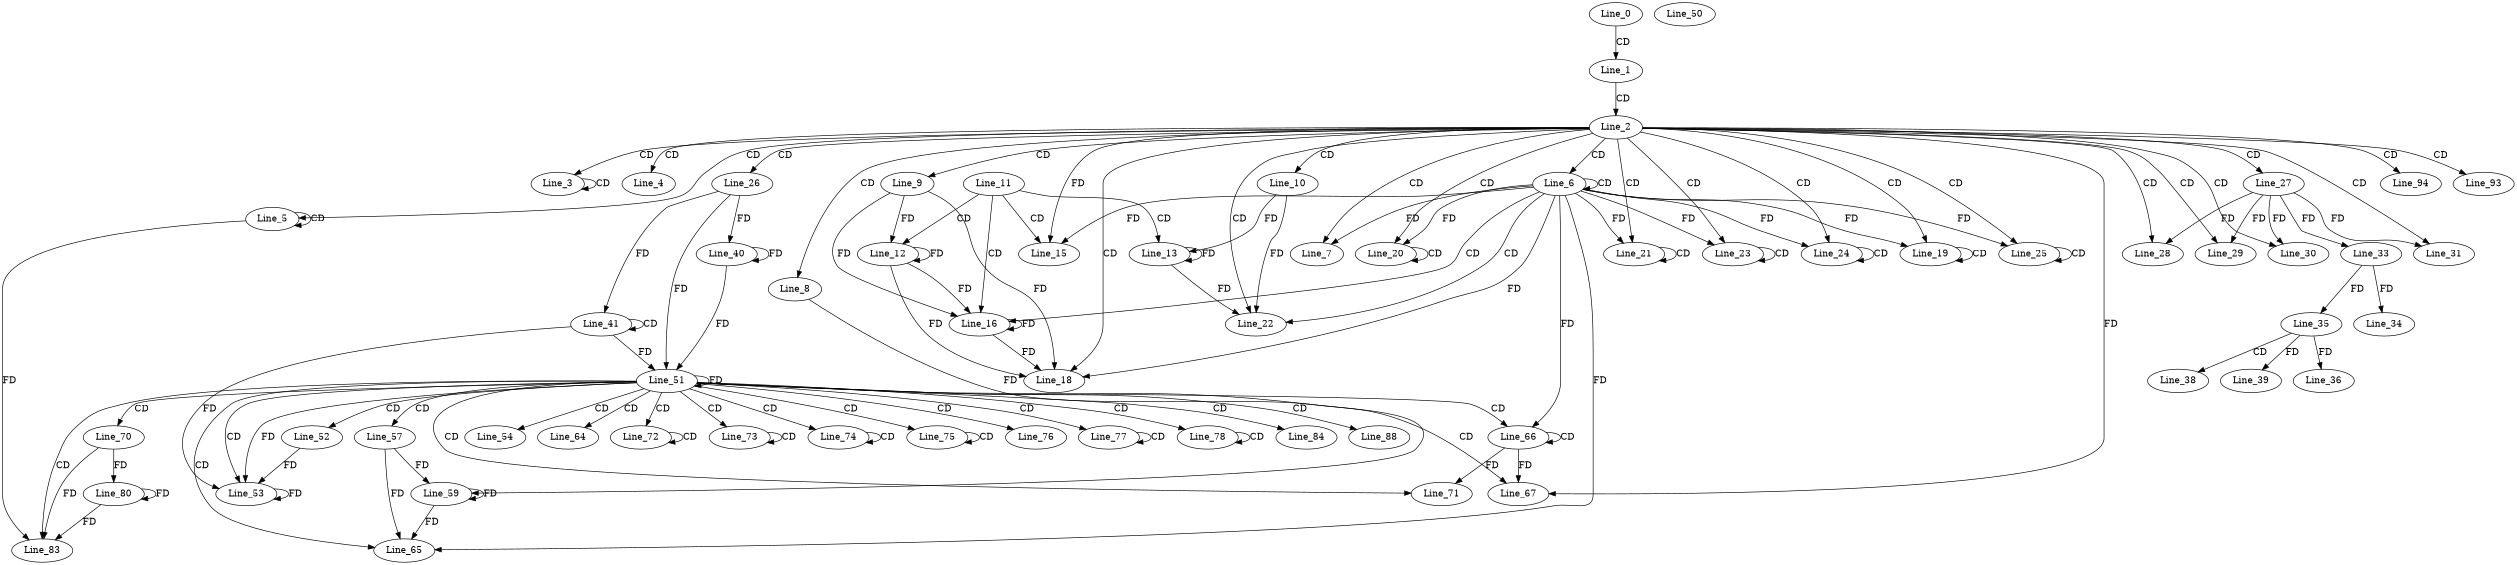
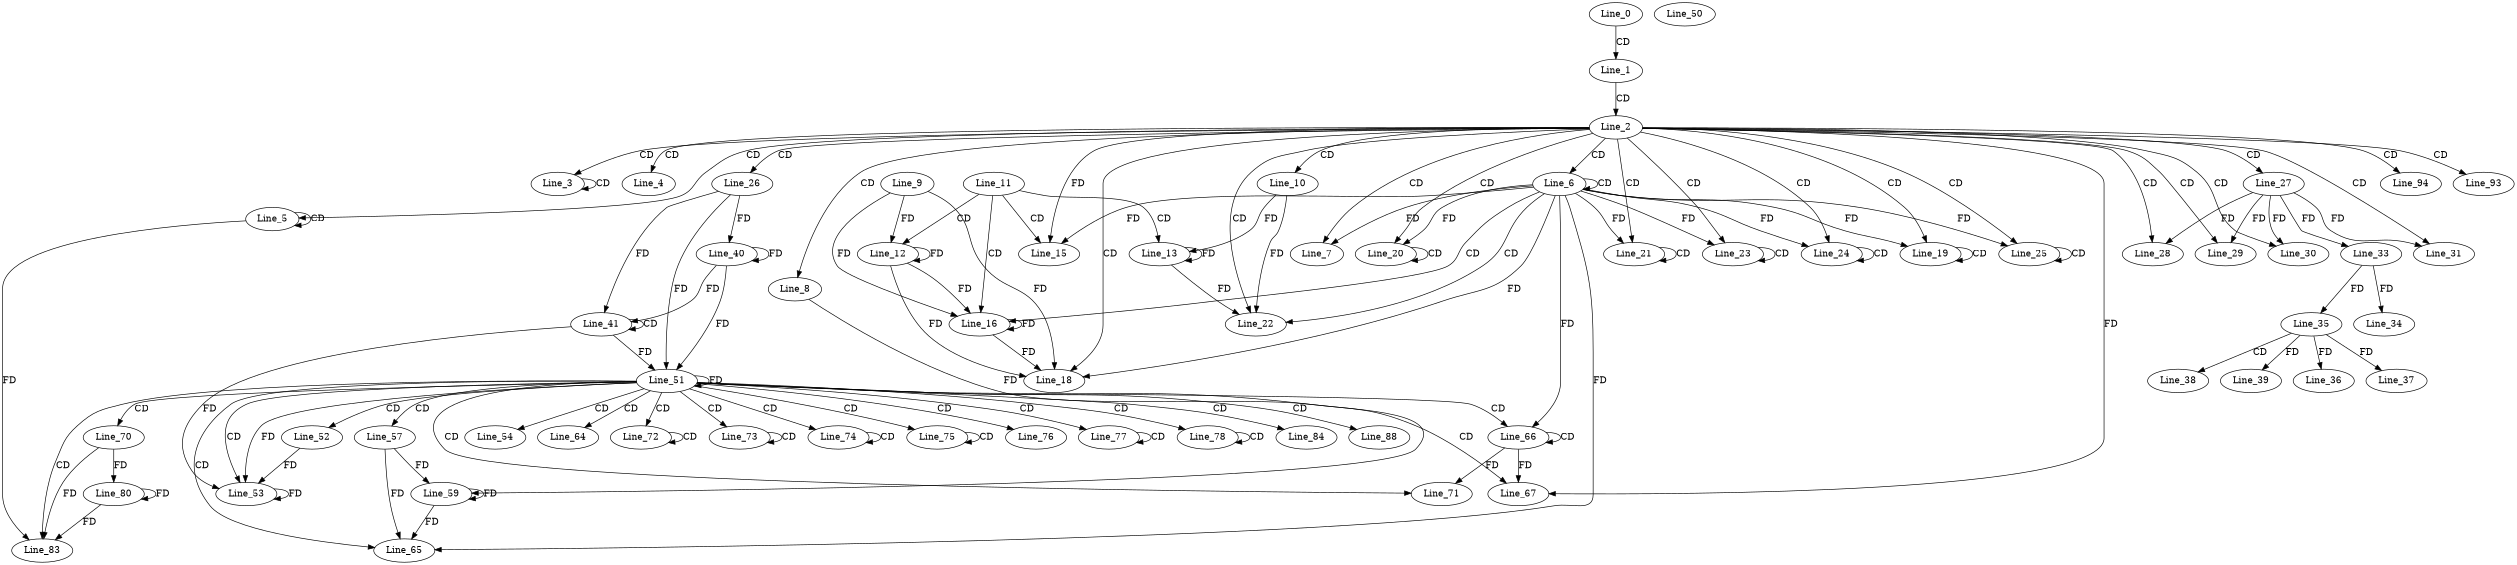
(1096, 145) -> none
none -> (685, 305)
none -> (2397, 381)
